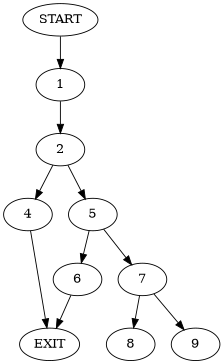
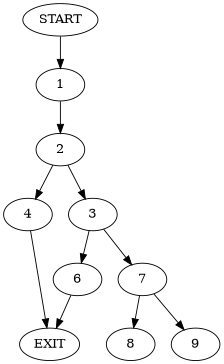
(93, 215) -> (93, 215)
